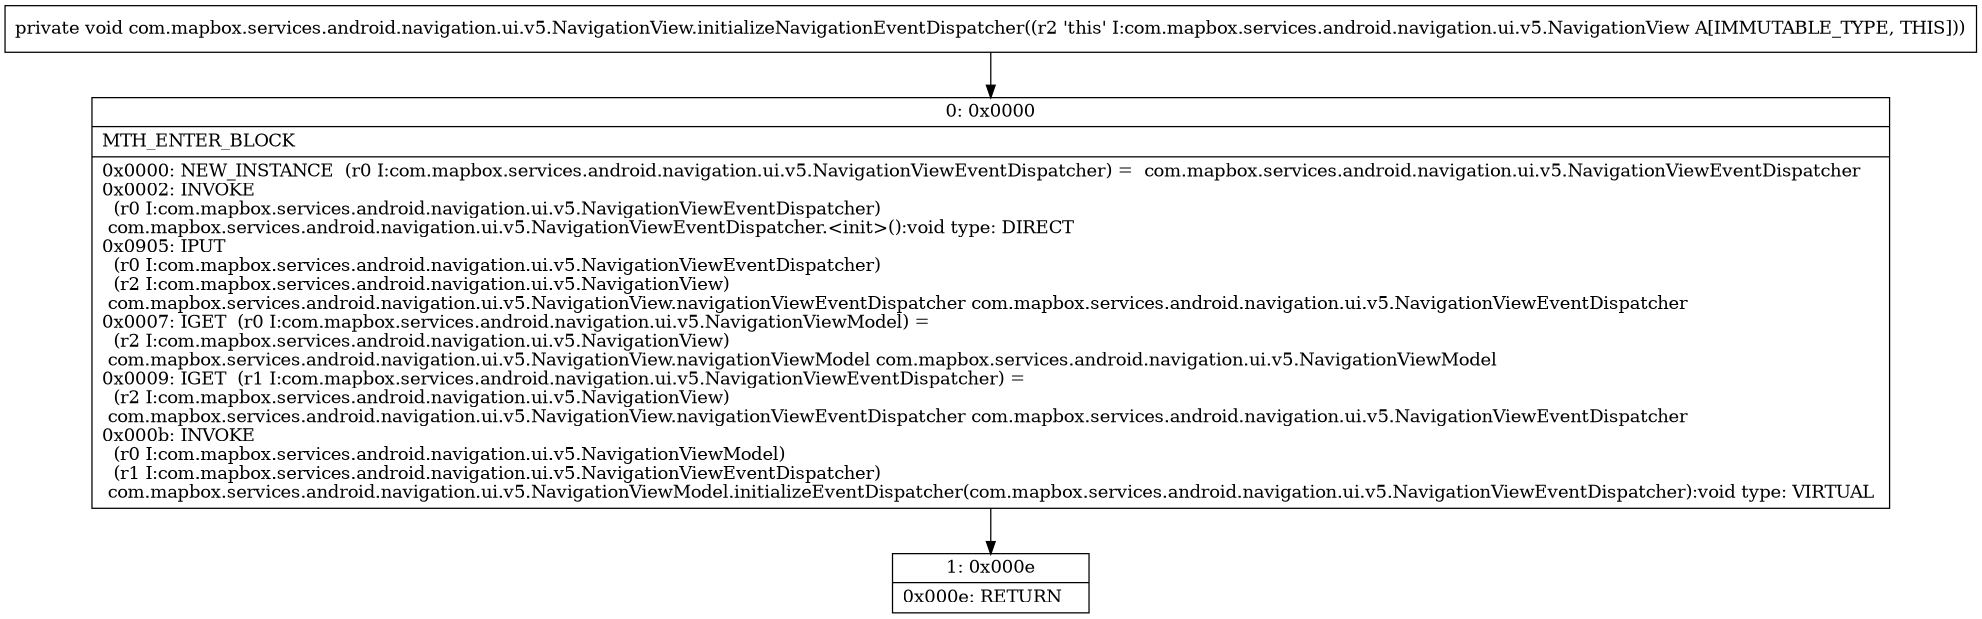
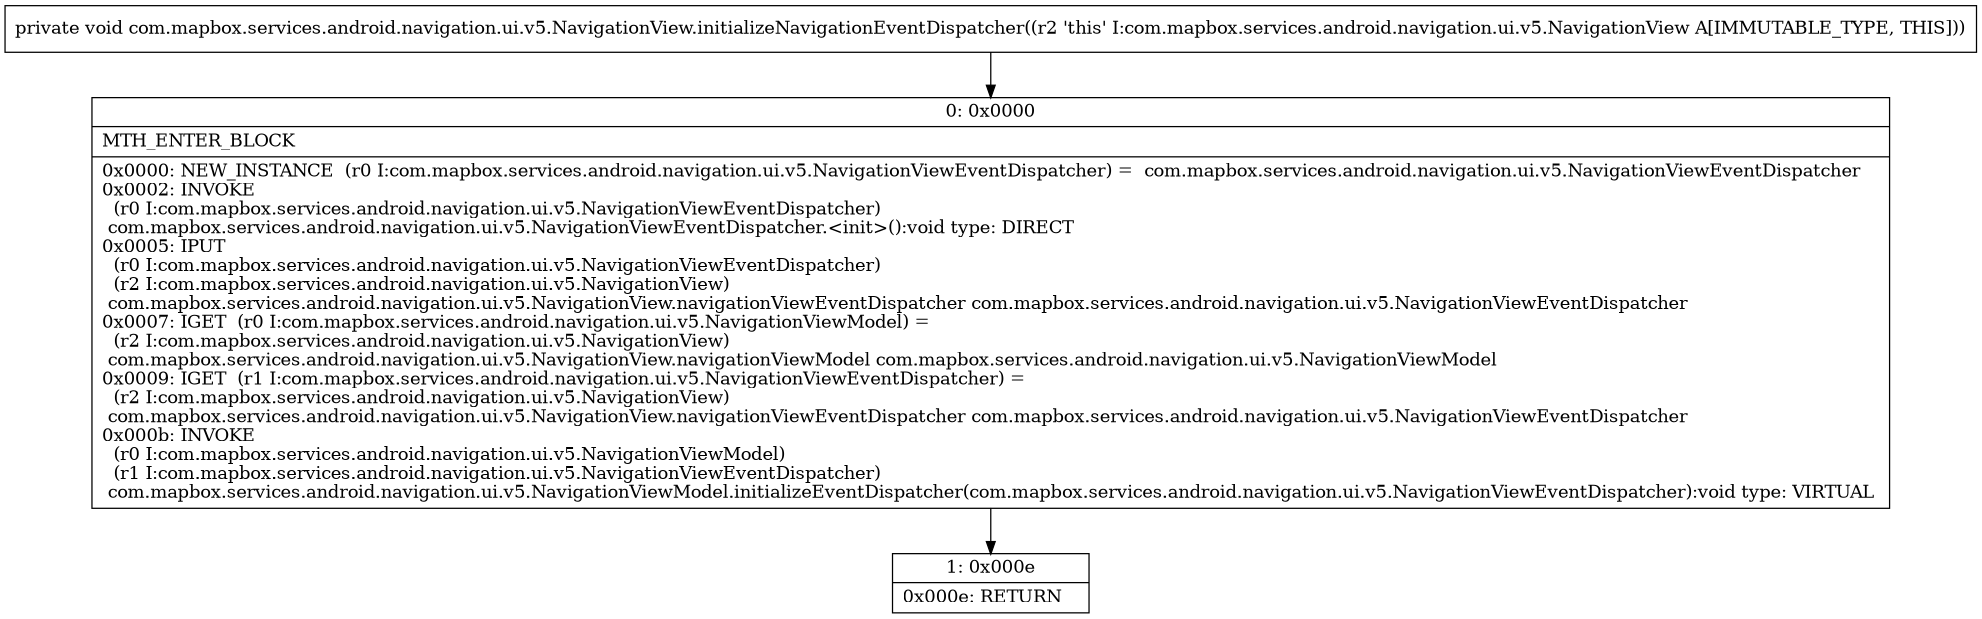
(169, 247) -> (169, 247)
